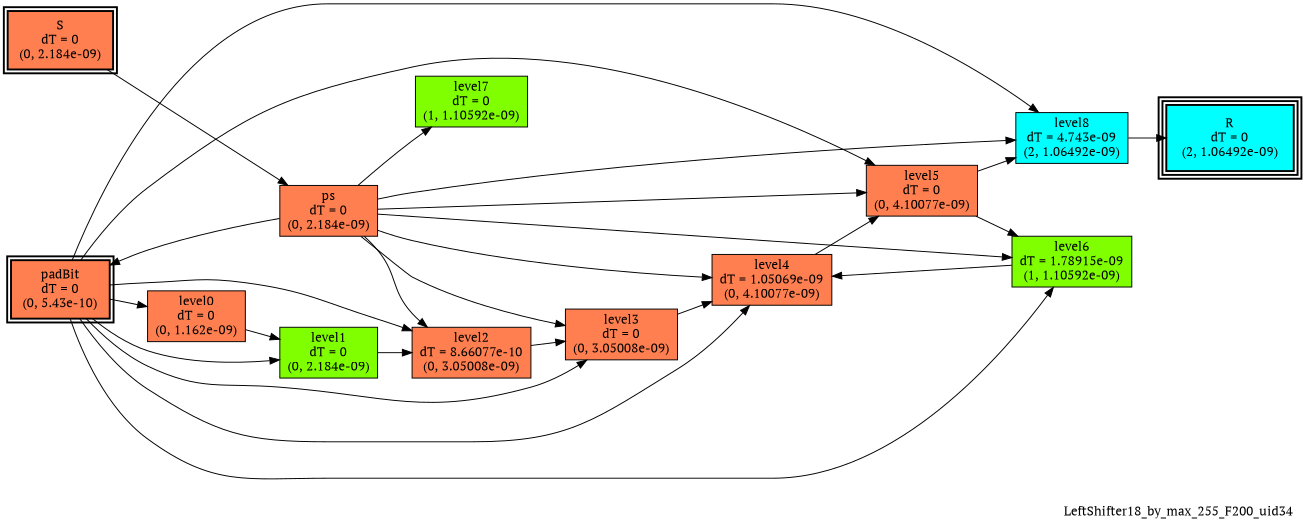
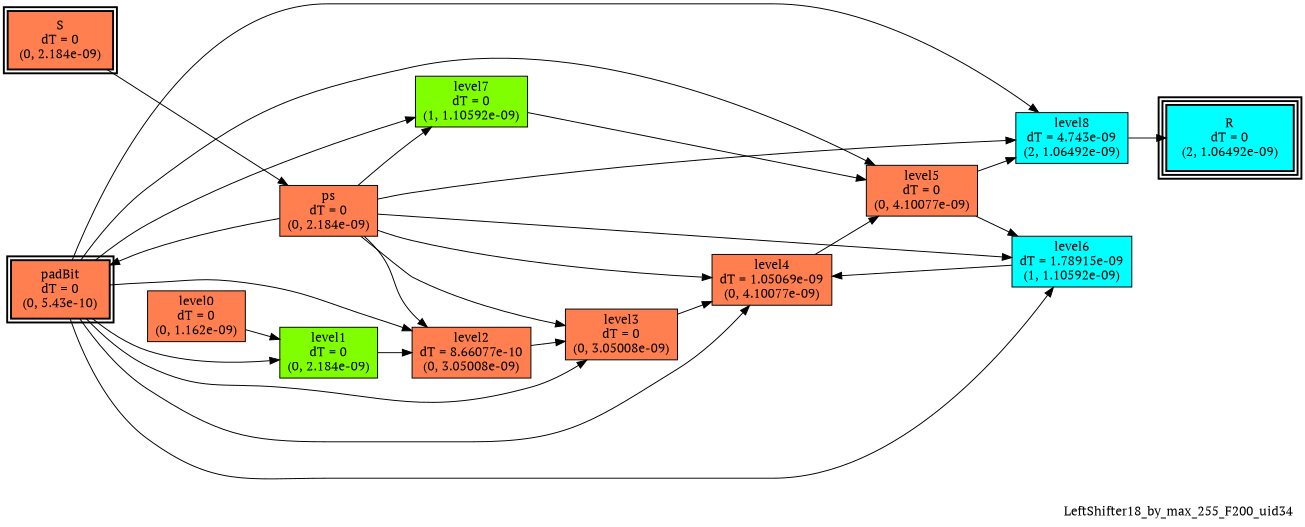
(617, 201) -> (692, 145)
(1072, 262) -> (1072, 262)
(124, 302) -> (245, 178)
